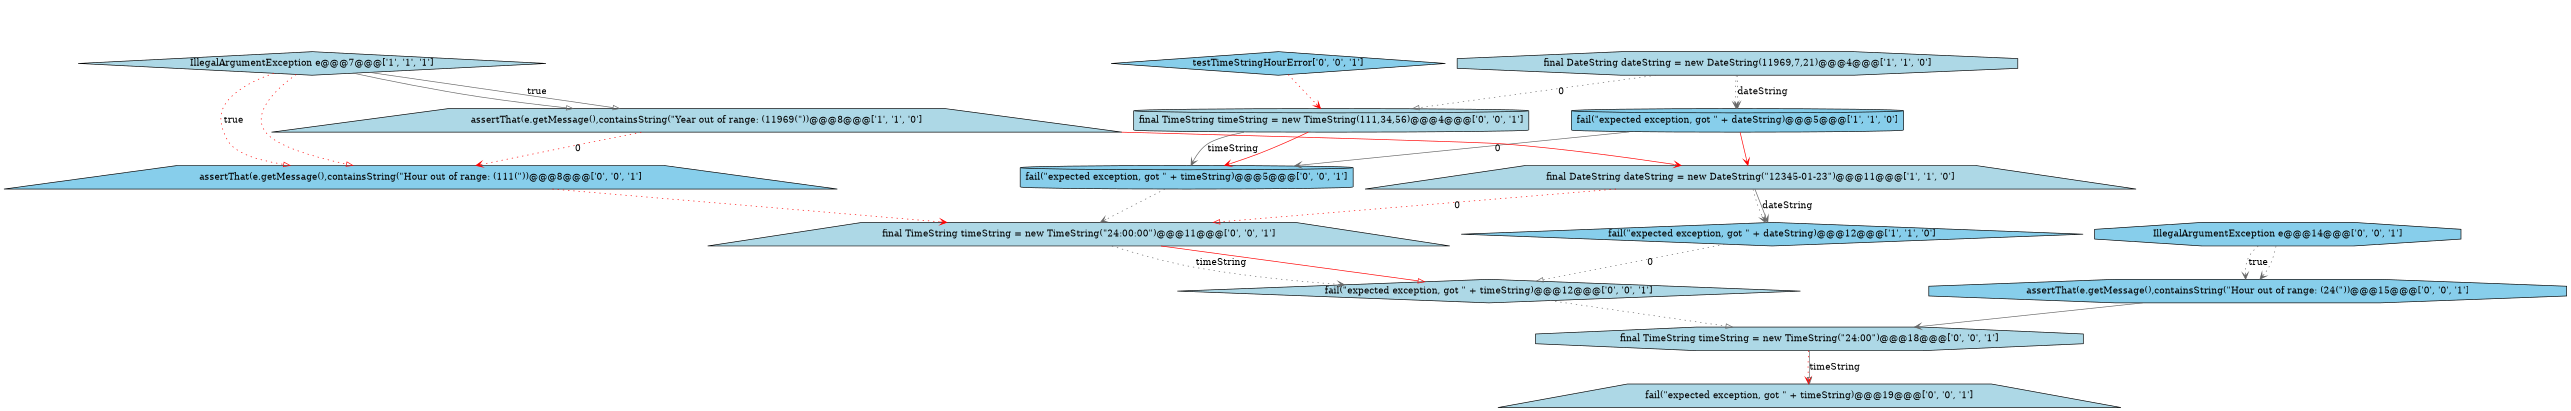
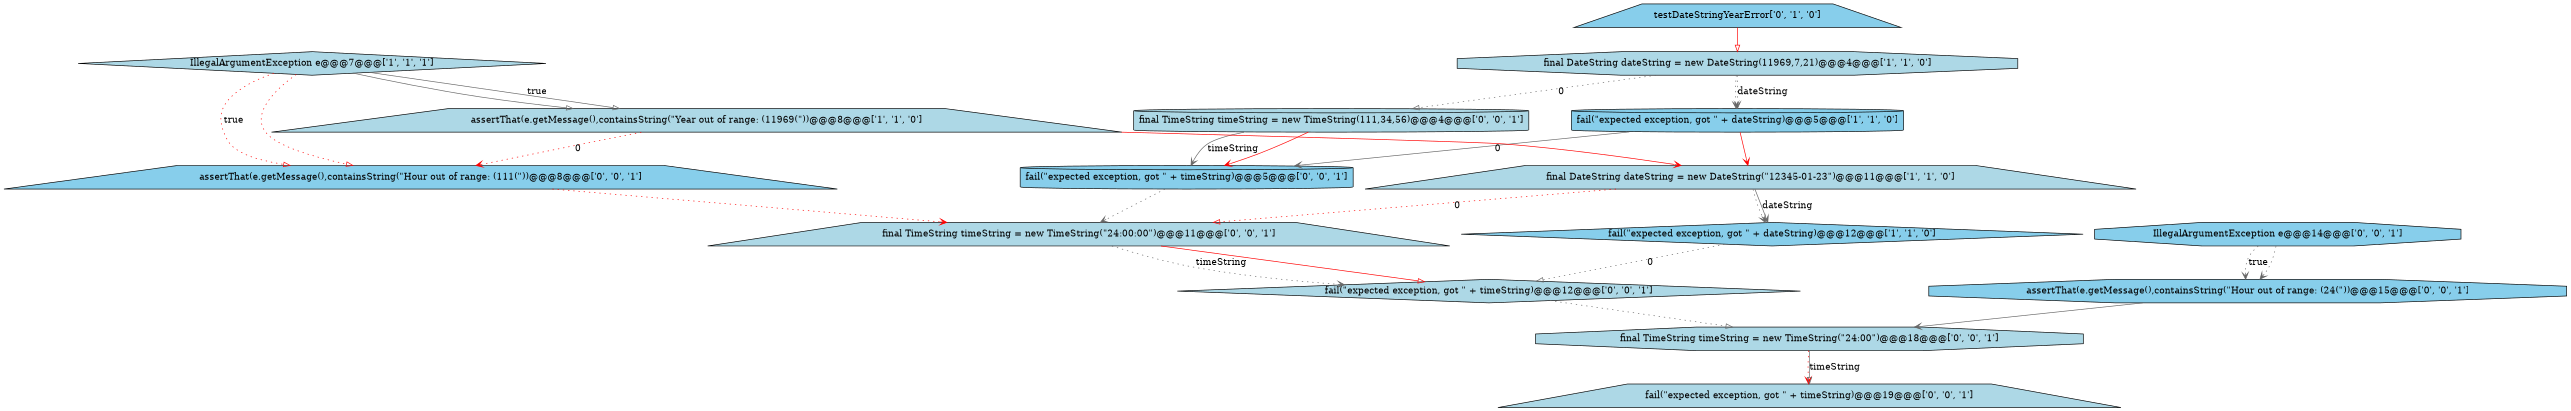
none -> (1737, 16)
(1278, 63) -> none
